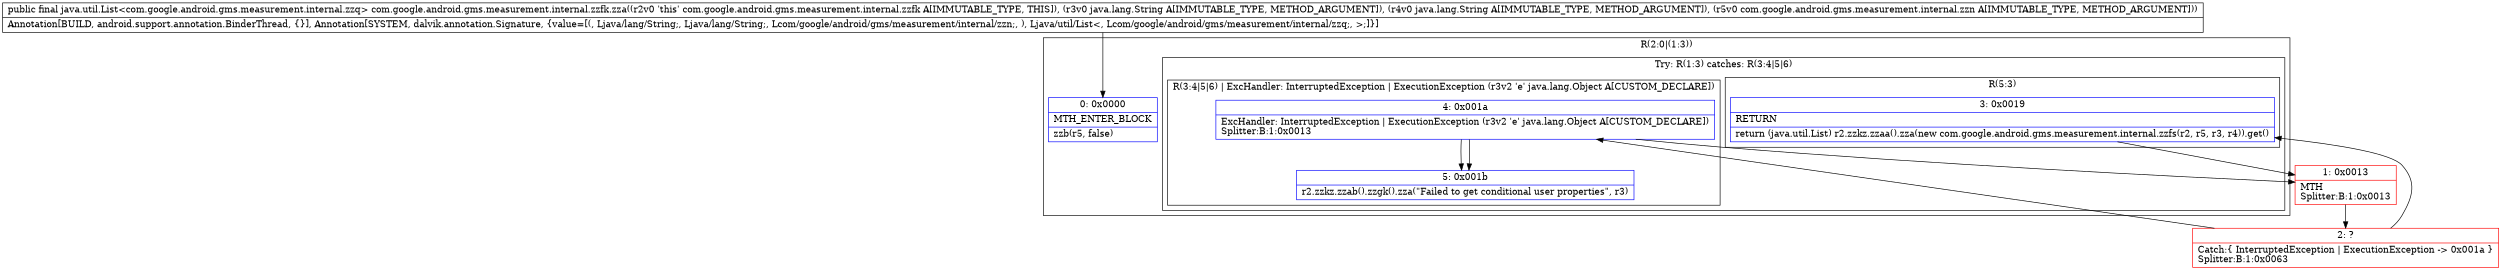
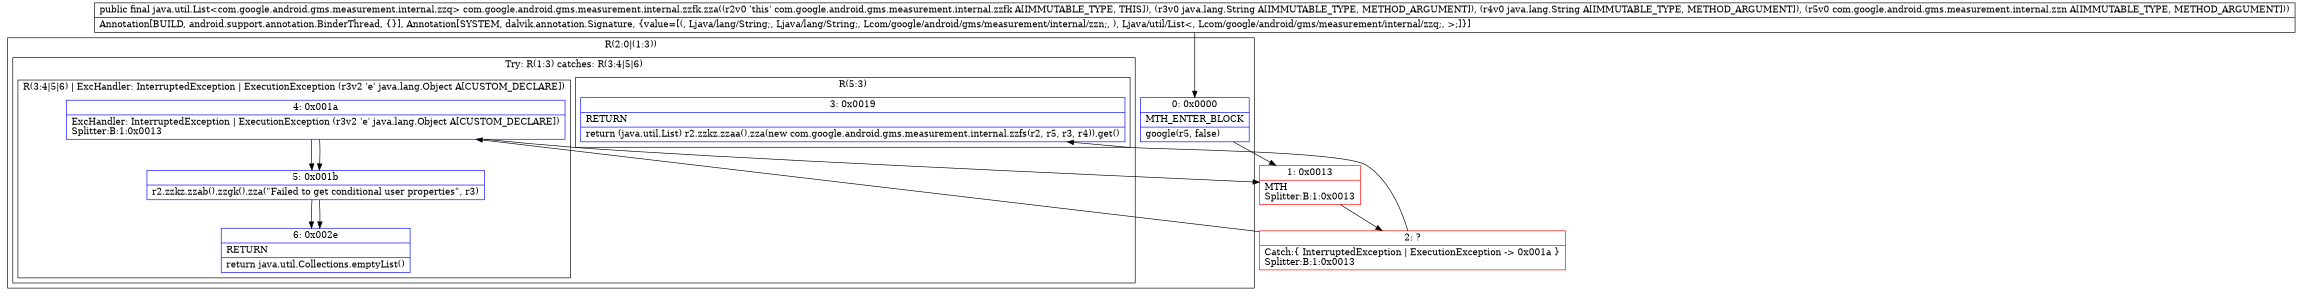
(1084, 134) -> (1183, 134)
(2203, 158) -> (1259, 156)
none -> (316, 250)
(2243, 260) -> (1310, 262)
